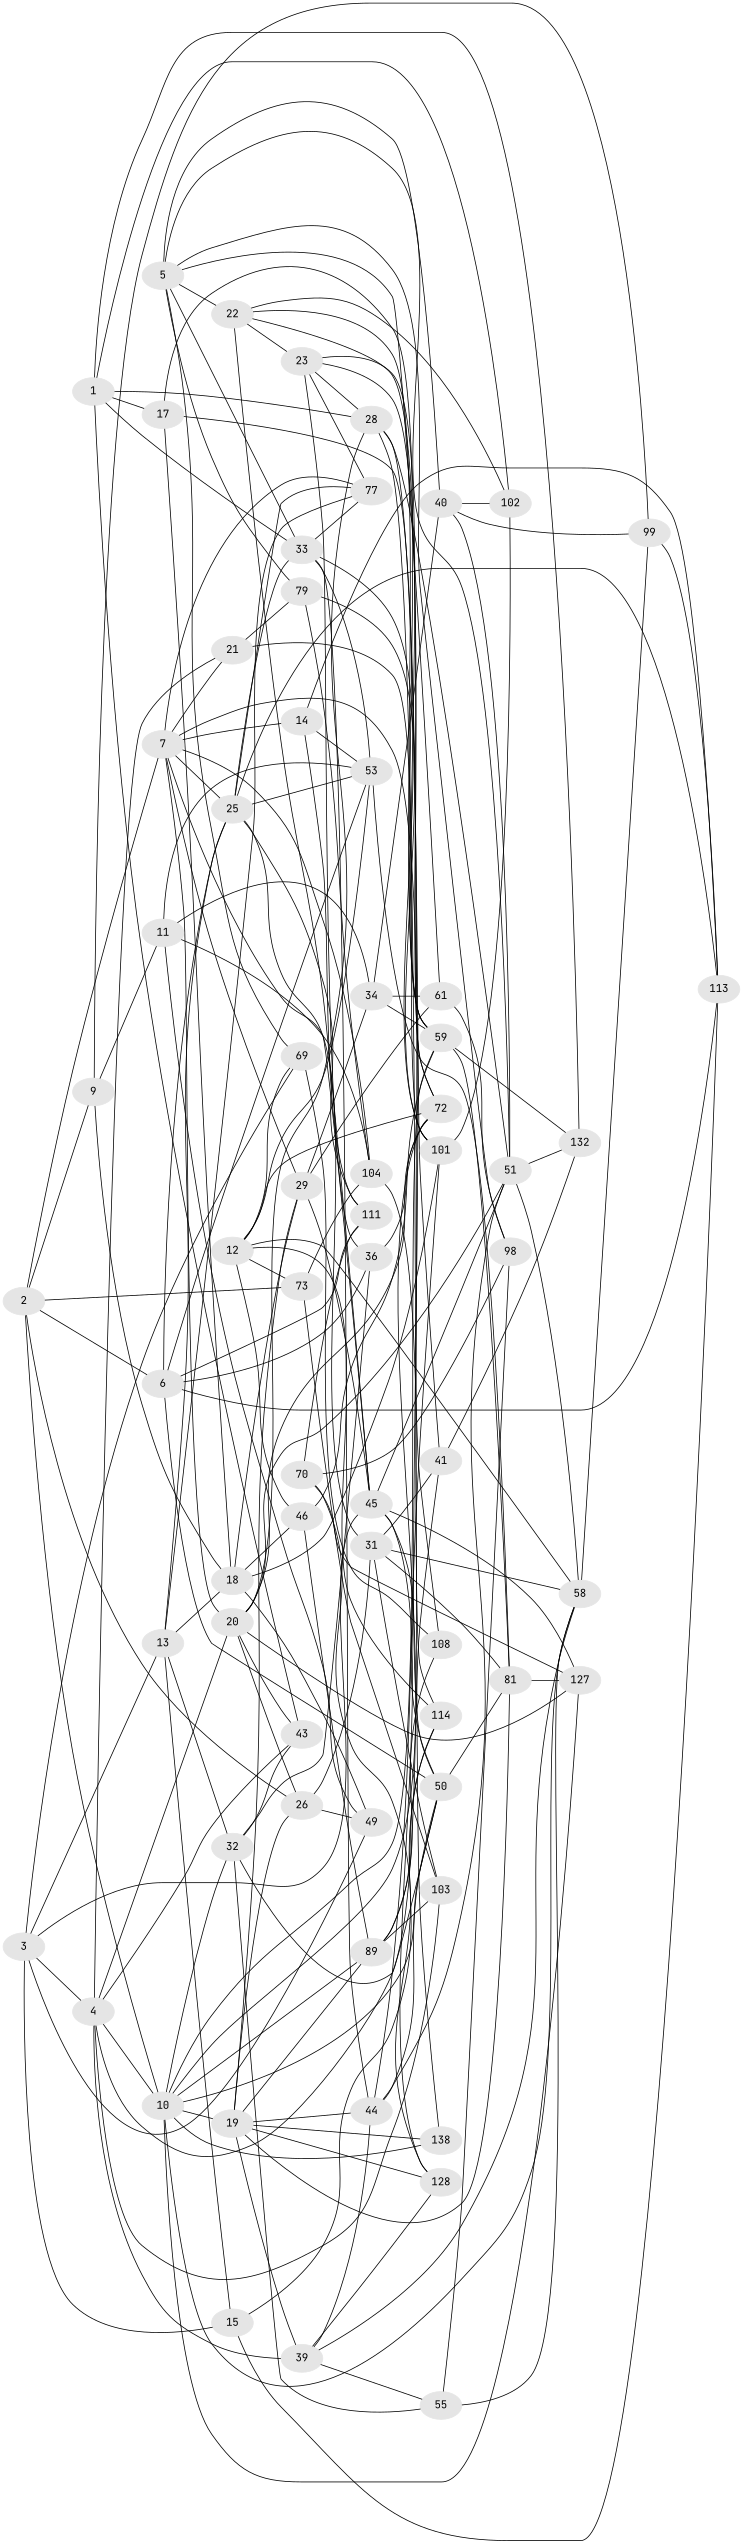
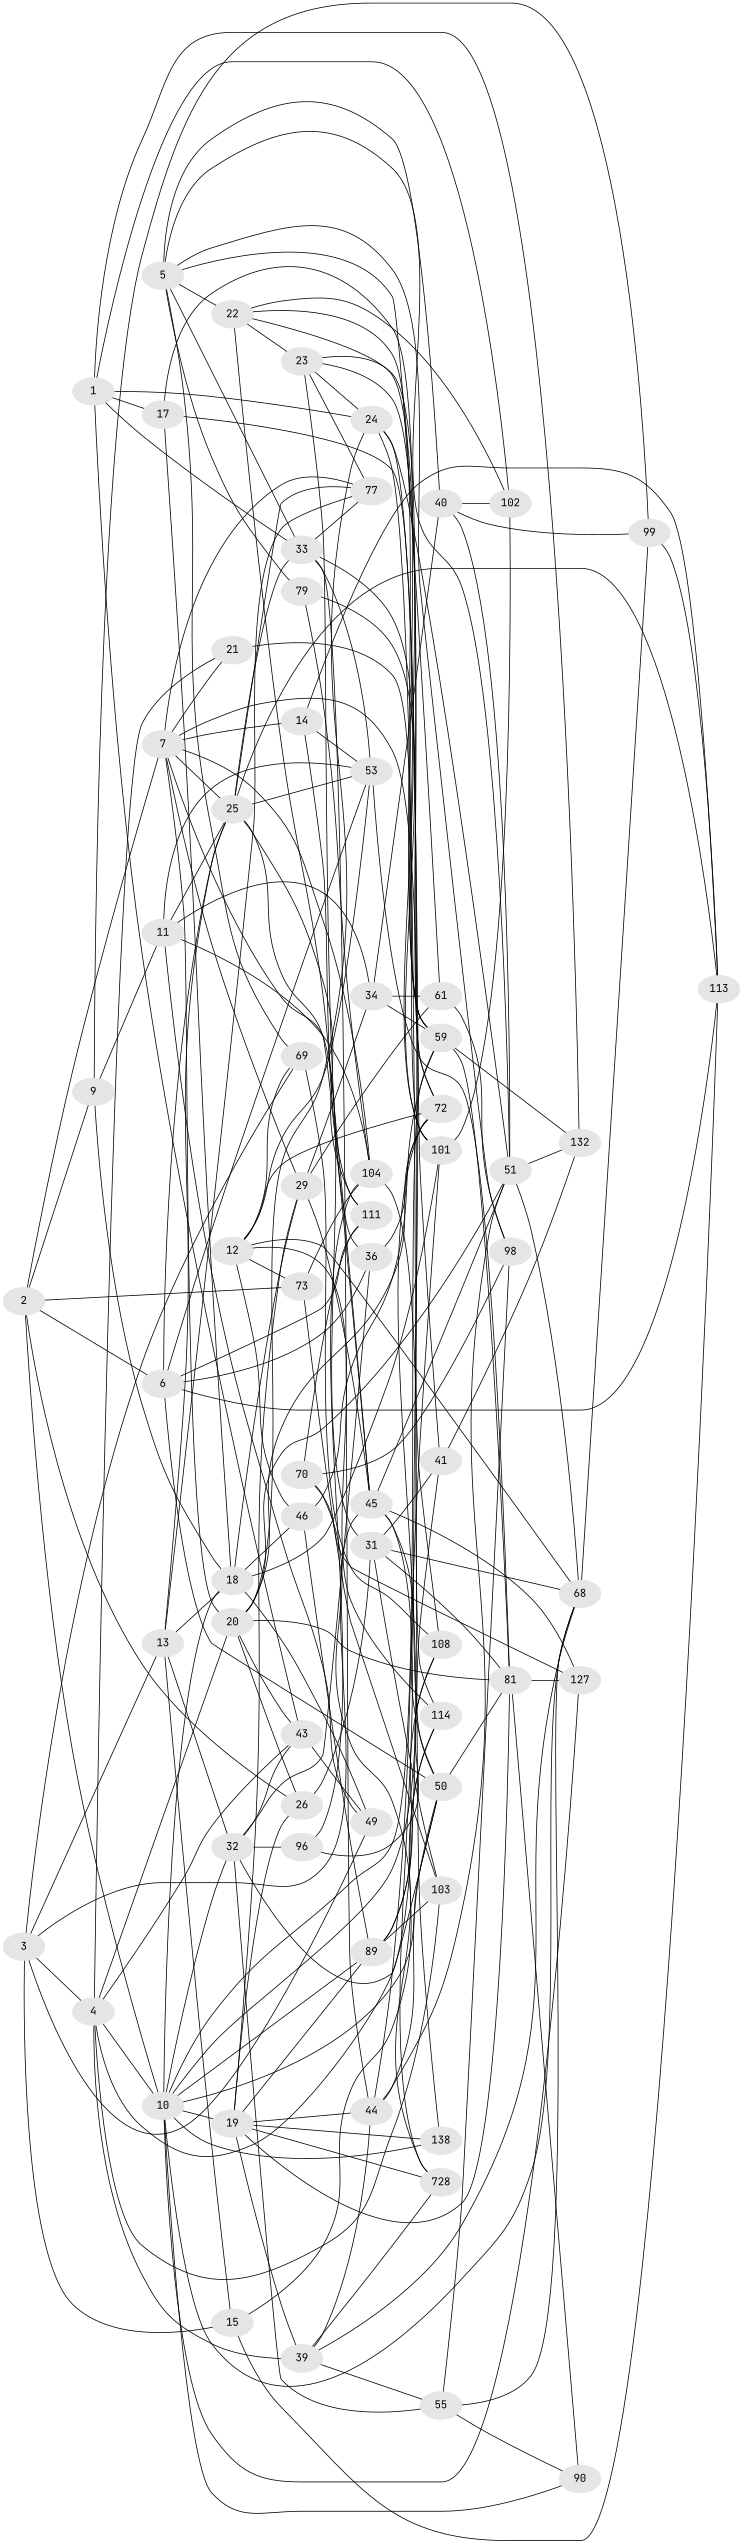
(371, 420) -> (371, 420)
(270, 618) -> none
none -> (198, 871)
(580, 1594) -> (580, 1594)
(391, 1724) -> (373, 1660)
(337, 1814) -> (331, 1773)
none -> (173, 1839)
none -> (302, 1847)
(441, 2182) -> (441, 2182)
none -> (580, 2479)
